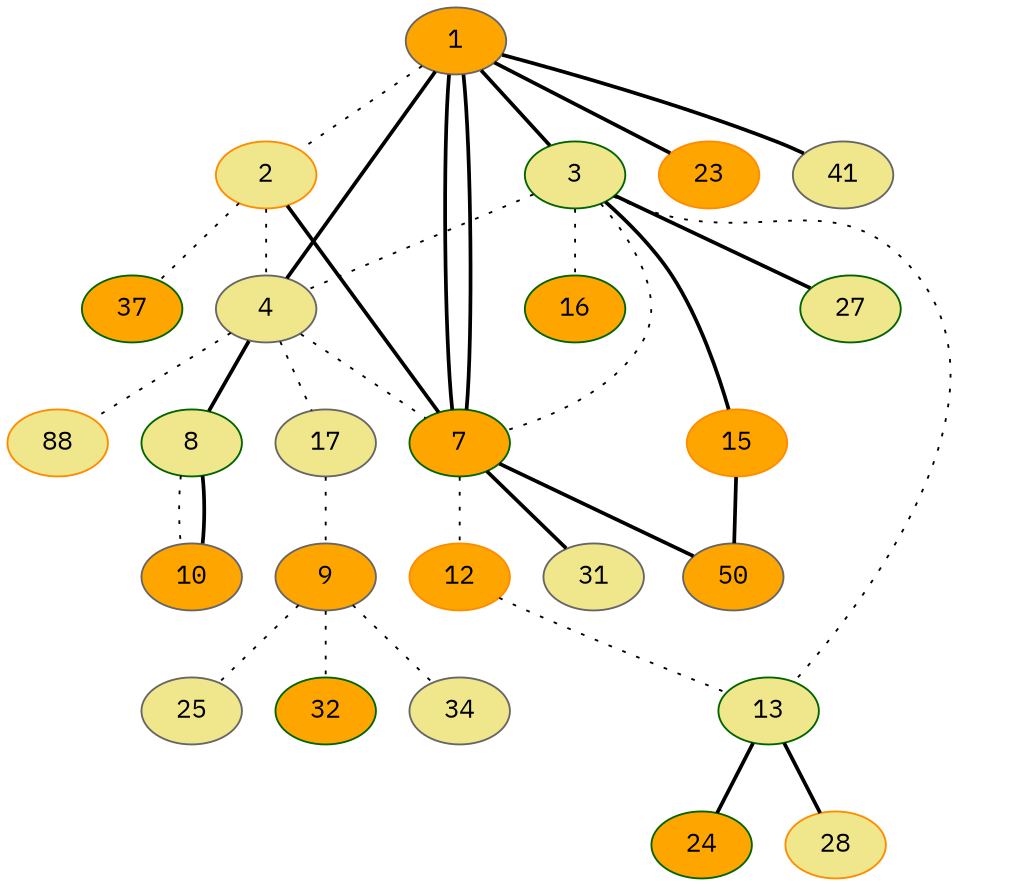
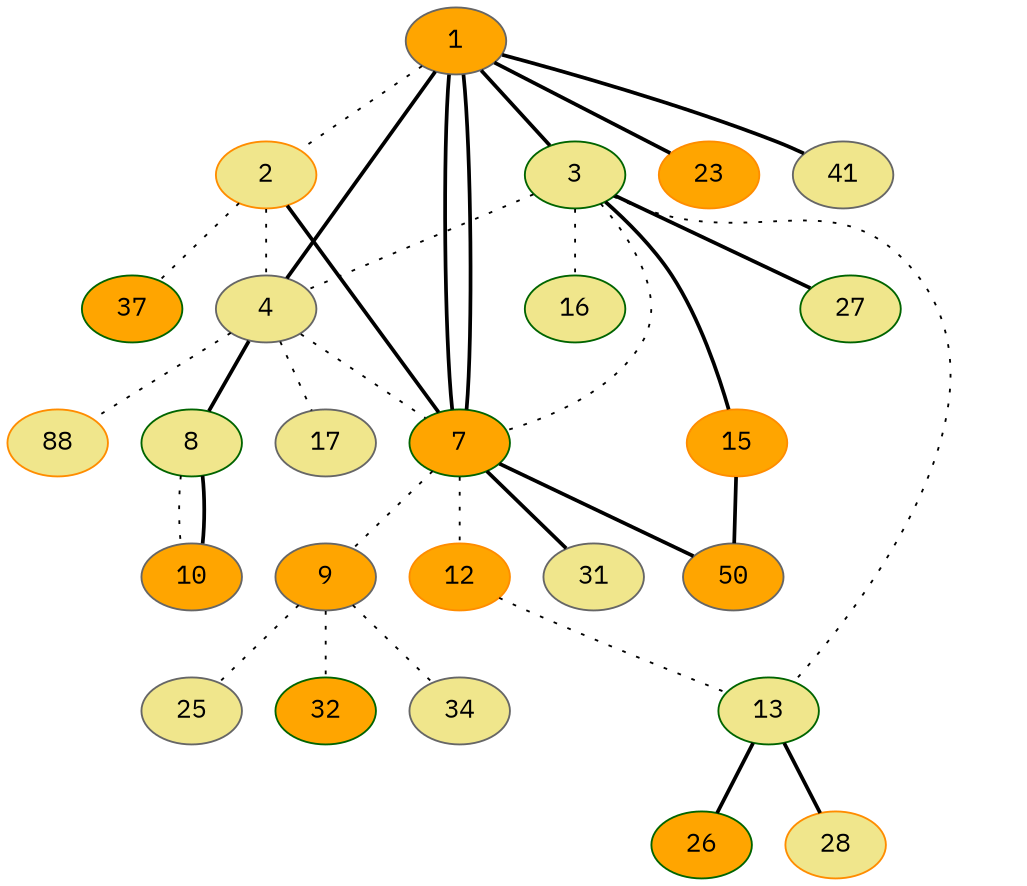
(575, 309) -> (575, 309)
(326, 510) -> (393, 510)
(702, 845) -> (702, 845)
